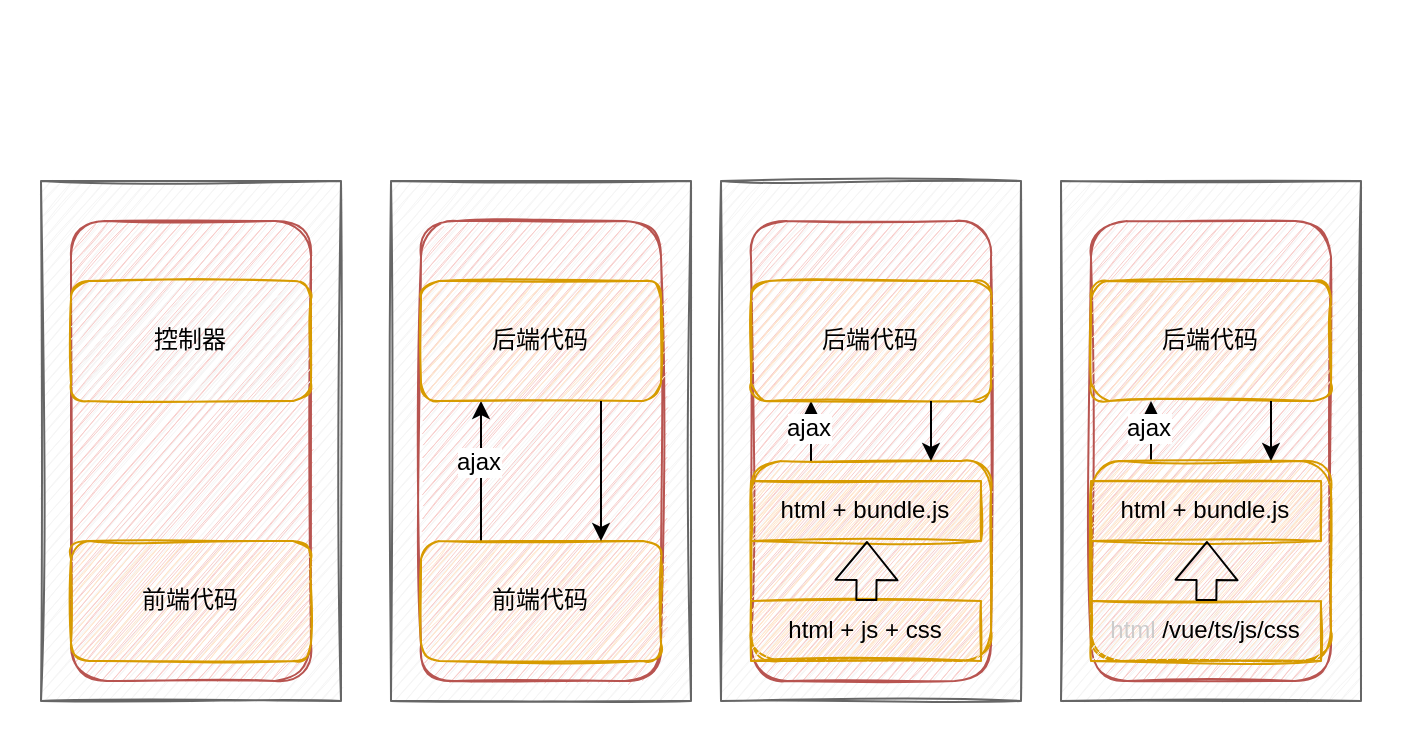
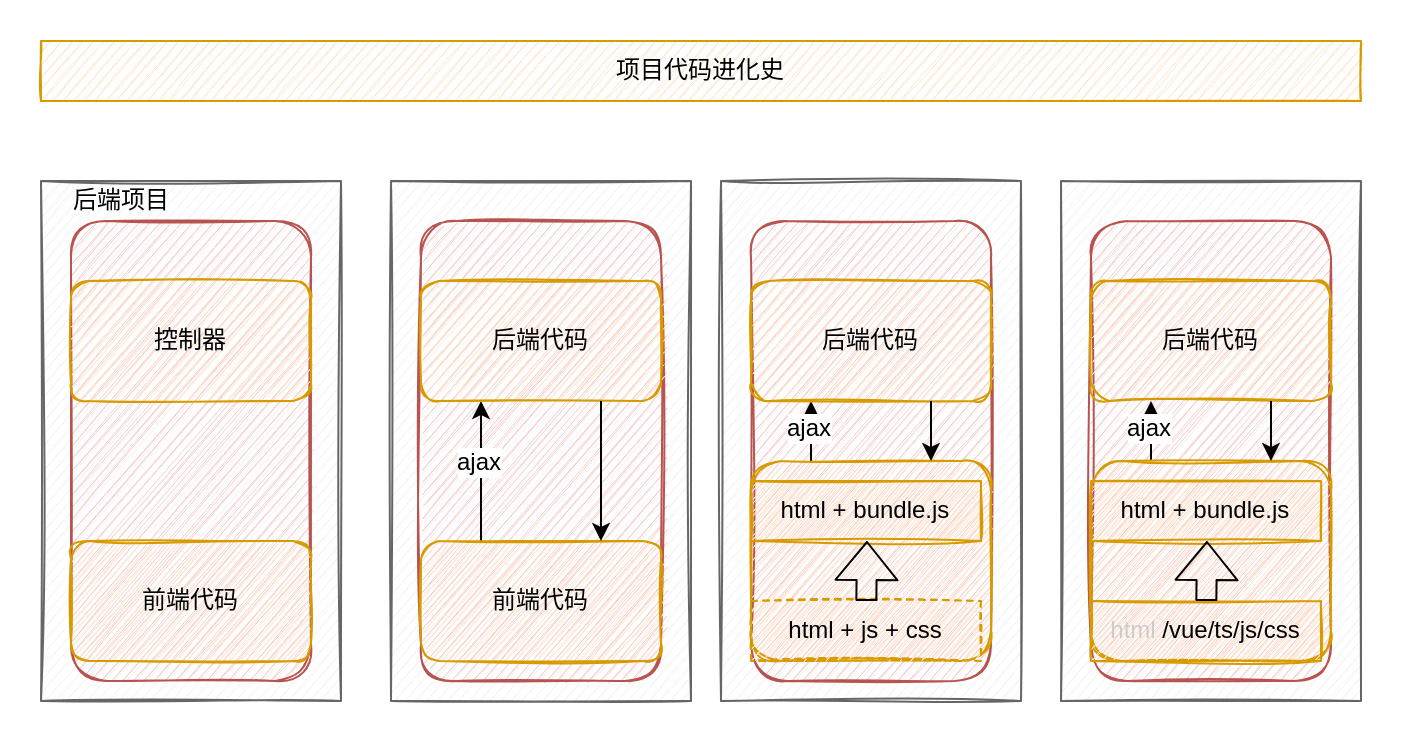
none -> (701, 71)
none -> (121, 201)
(191, 341) -> (191, 341)
(866, 631) -> (866, 631)
(1206, 631) -> (1206, 631)
